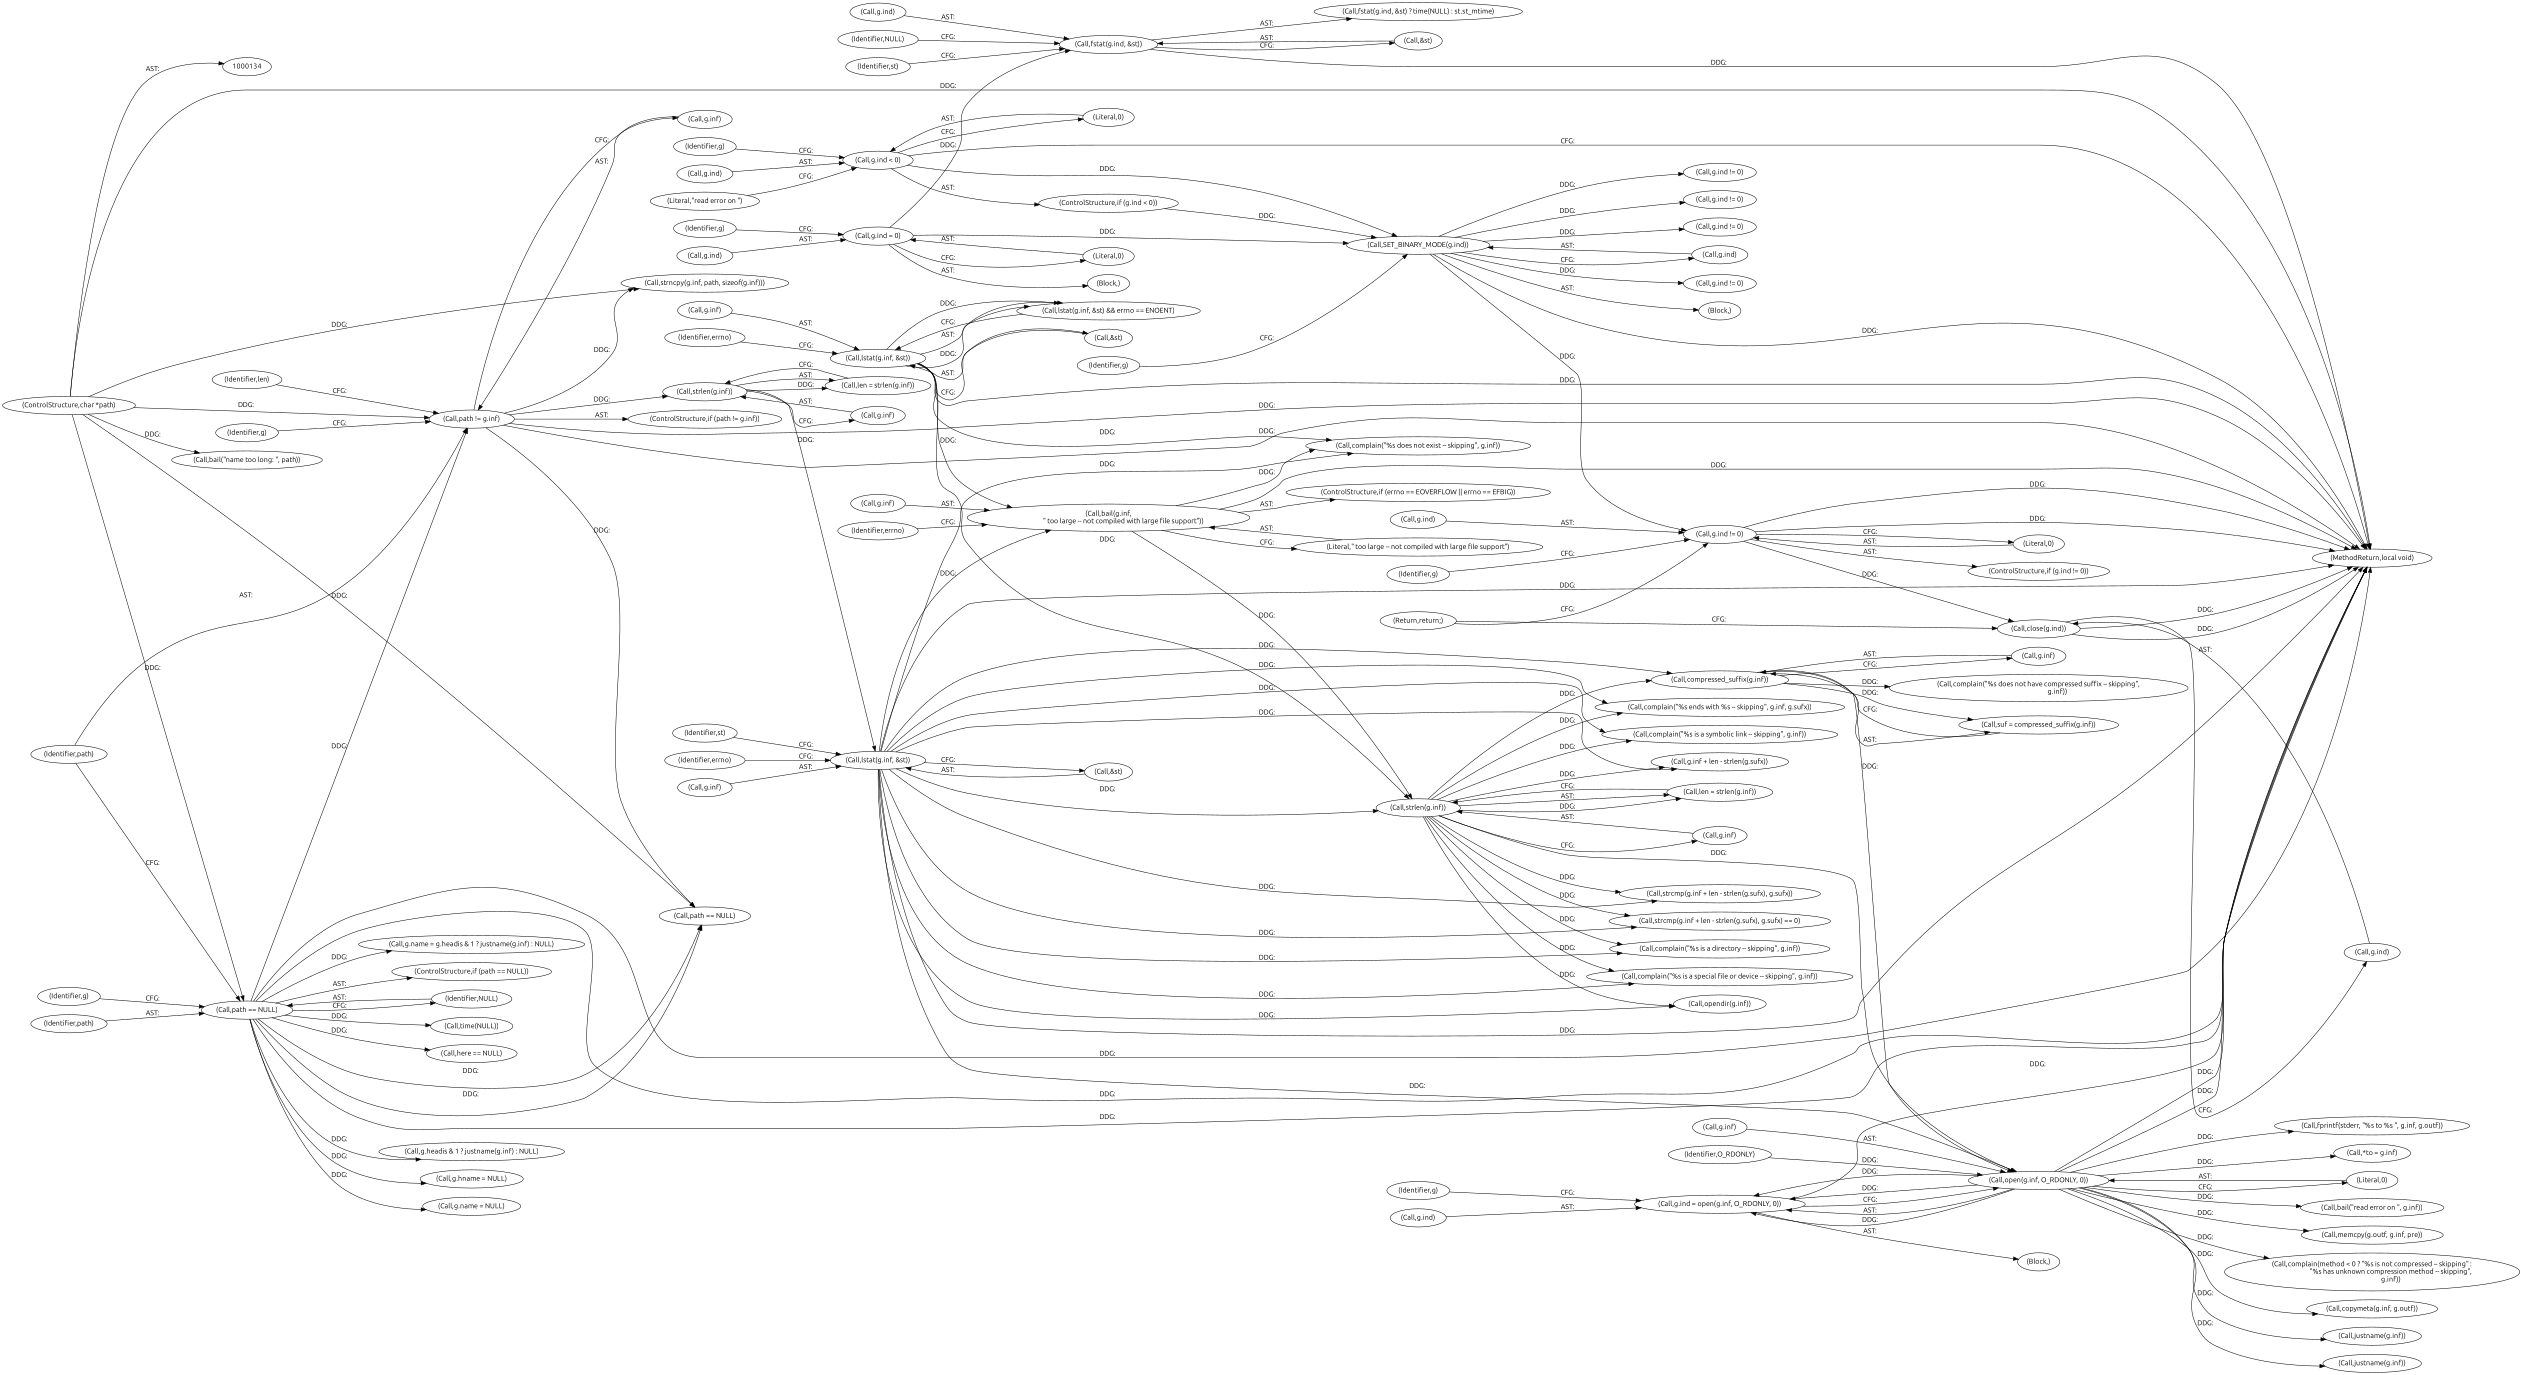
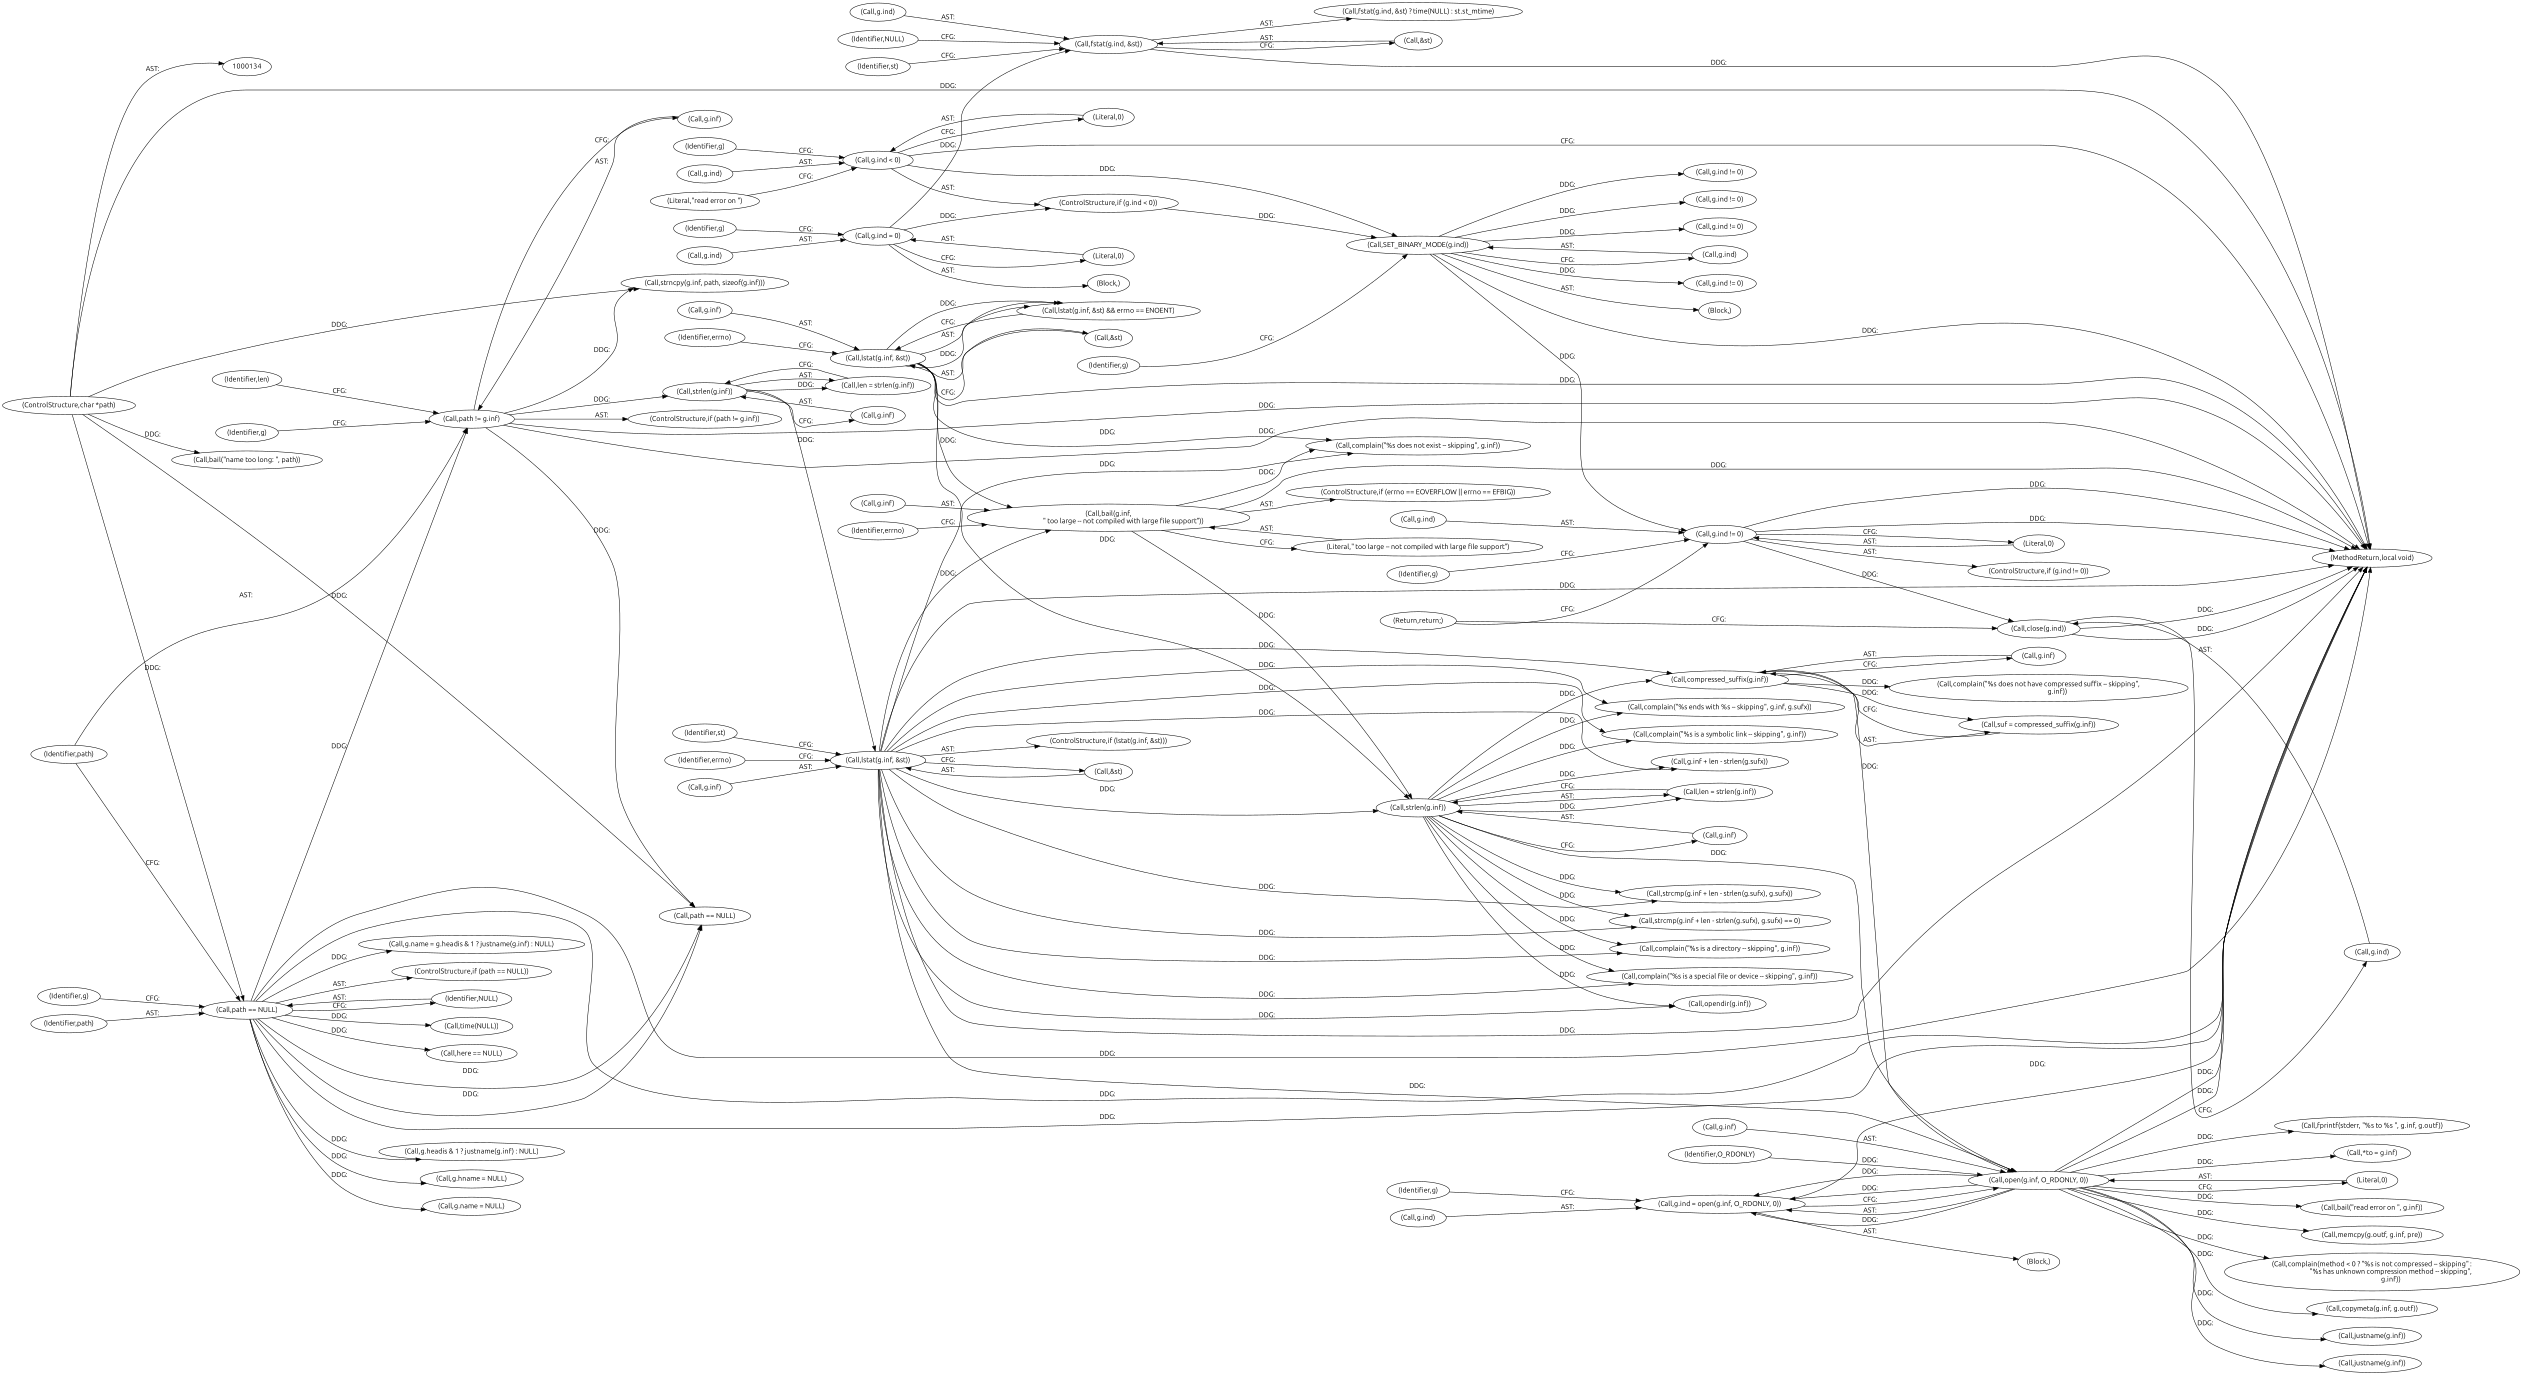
(1128, 238) -> (974, 217)
(279, 413) -> none
none -> (1109, 741)
